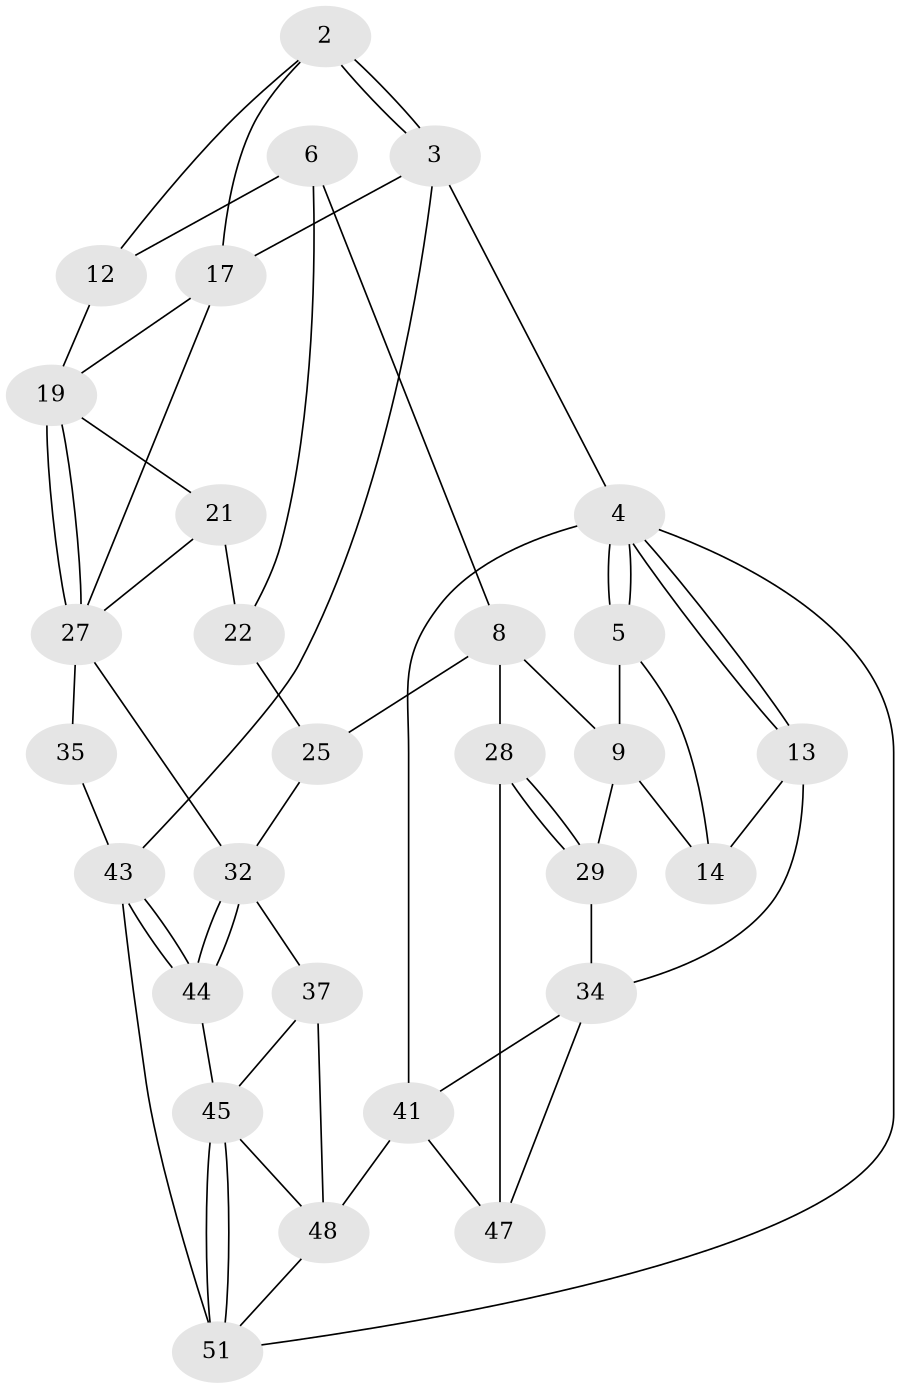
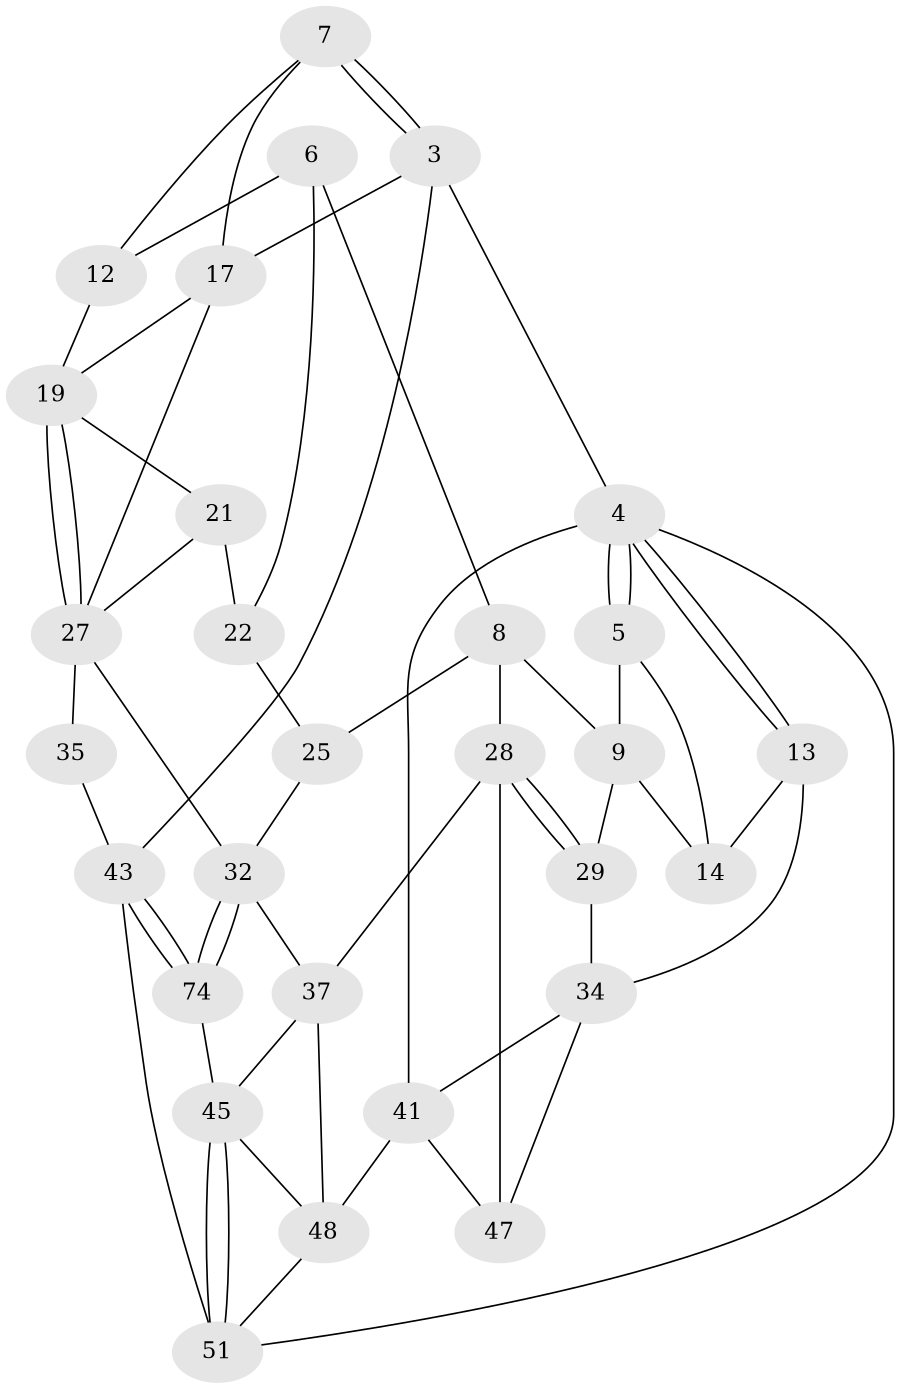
(326, 37) -> (326, 37)
none -> (419, 860)
(198, 993) -> (198, 993)
